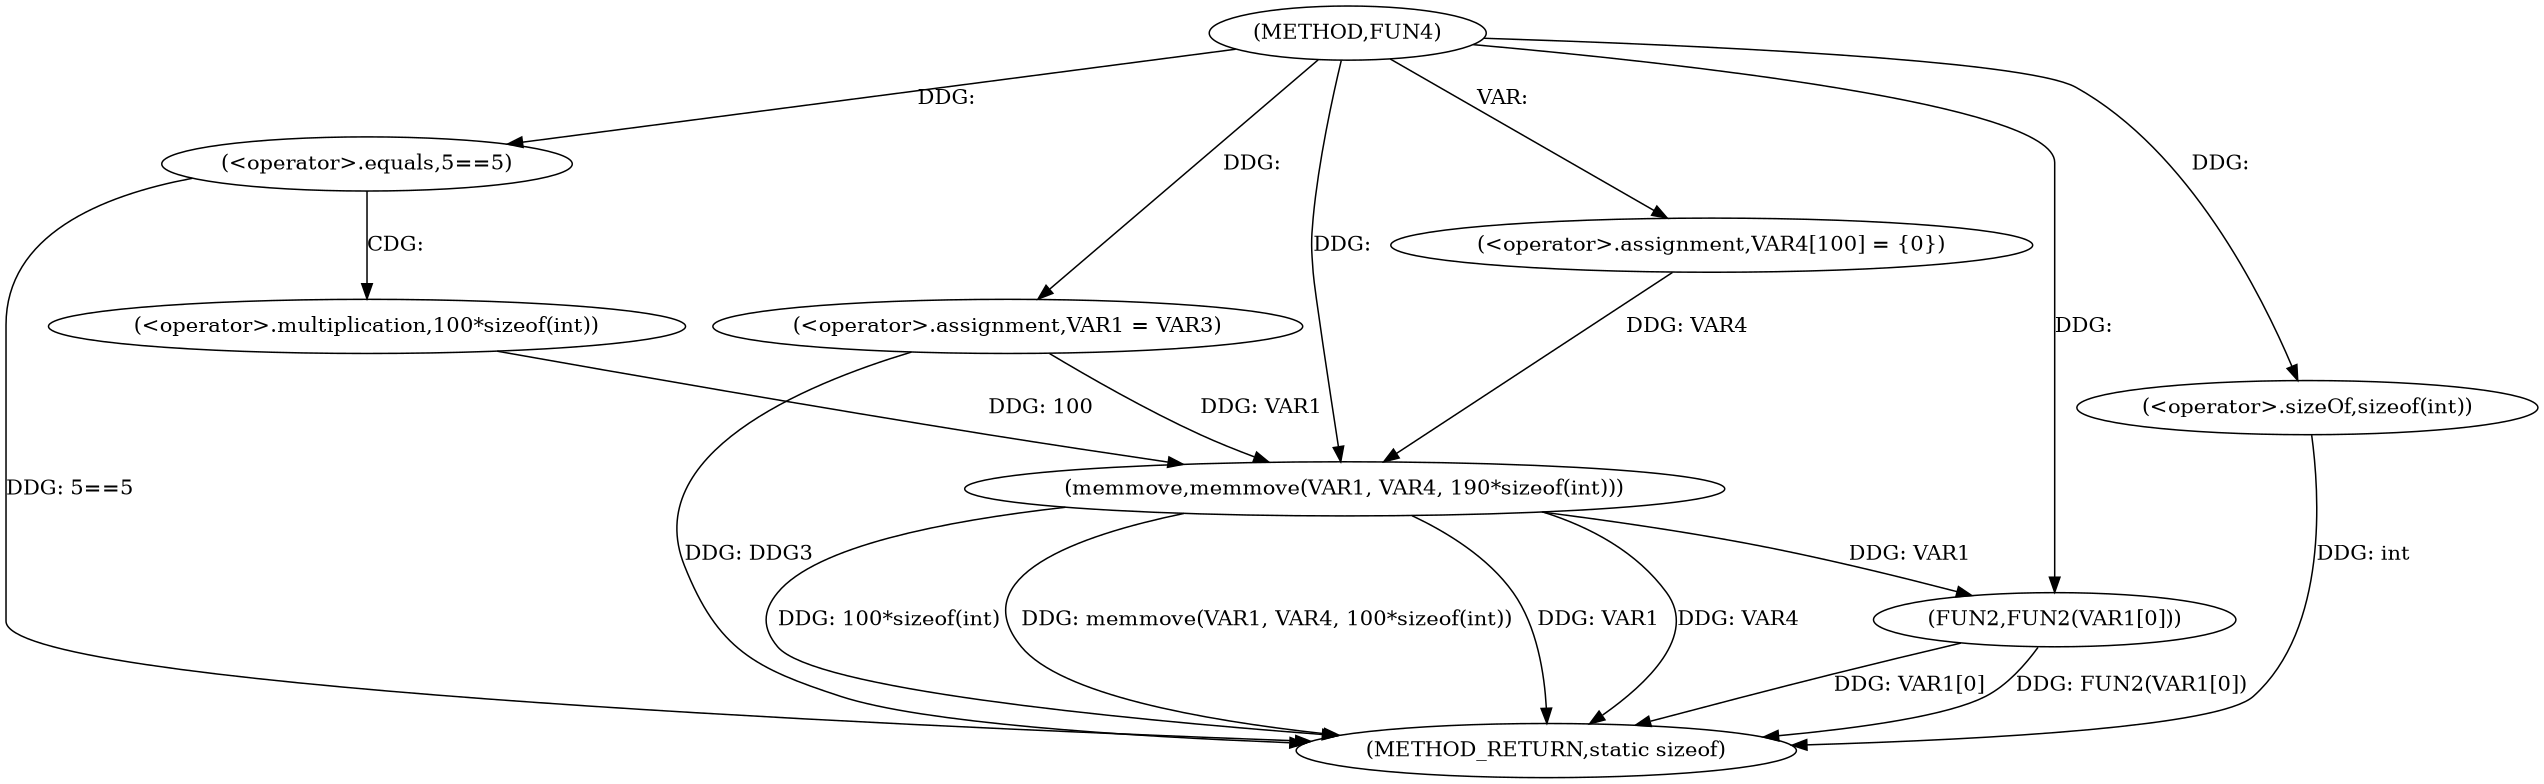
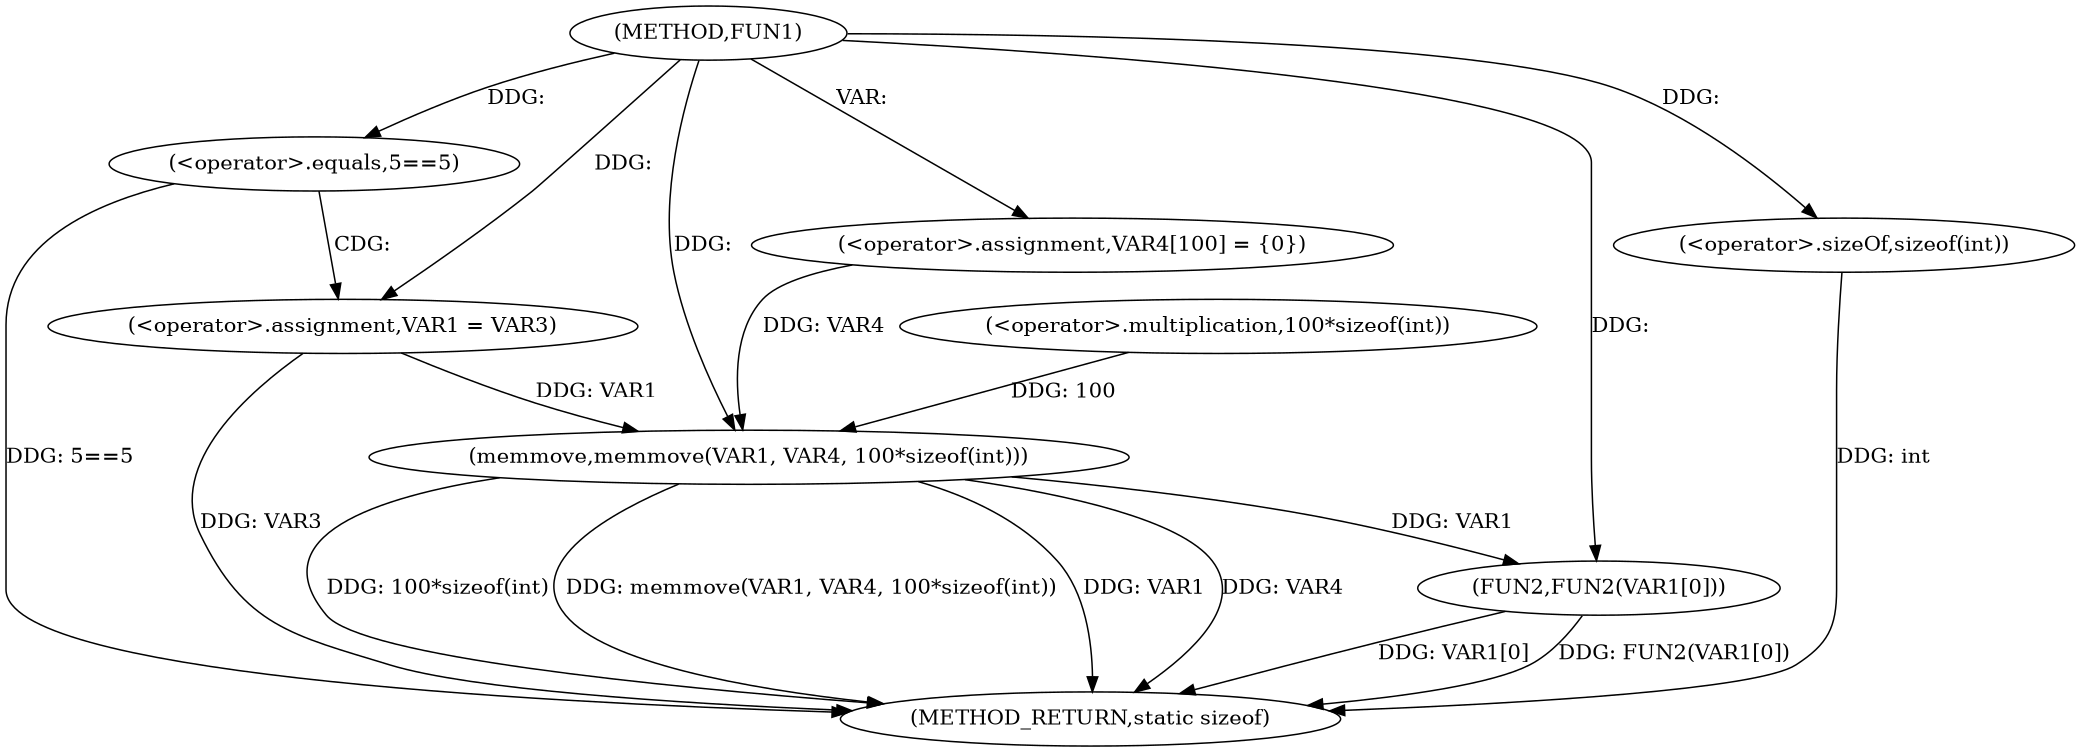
(1348, 33) -> (708, 33)
(367, 237) -> (327, 237)
(1345, 489) -> (749, 457)
(749, 554) -> (262, 523)
